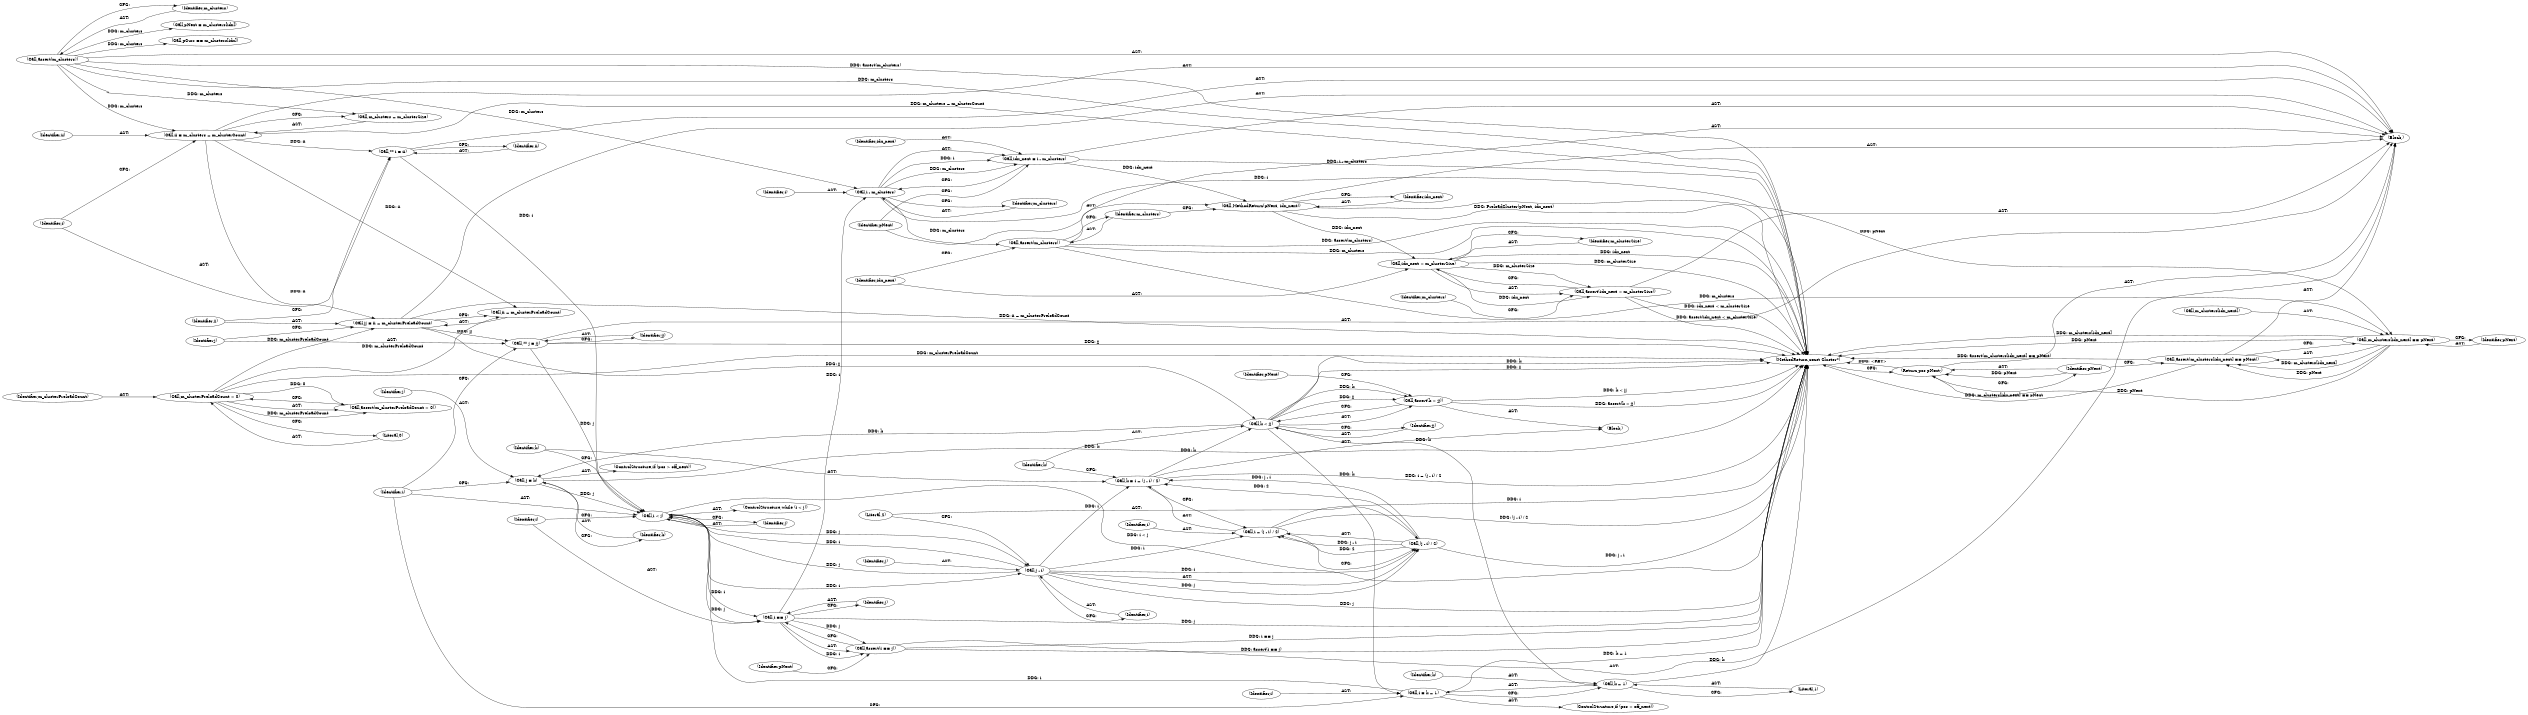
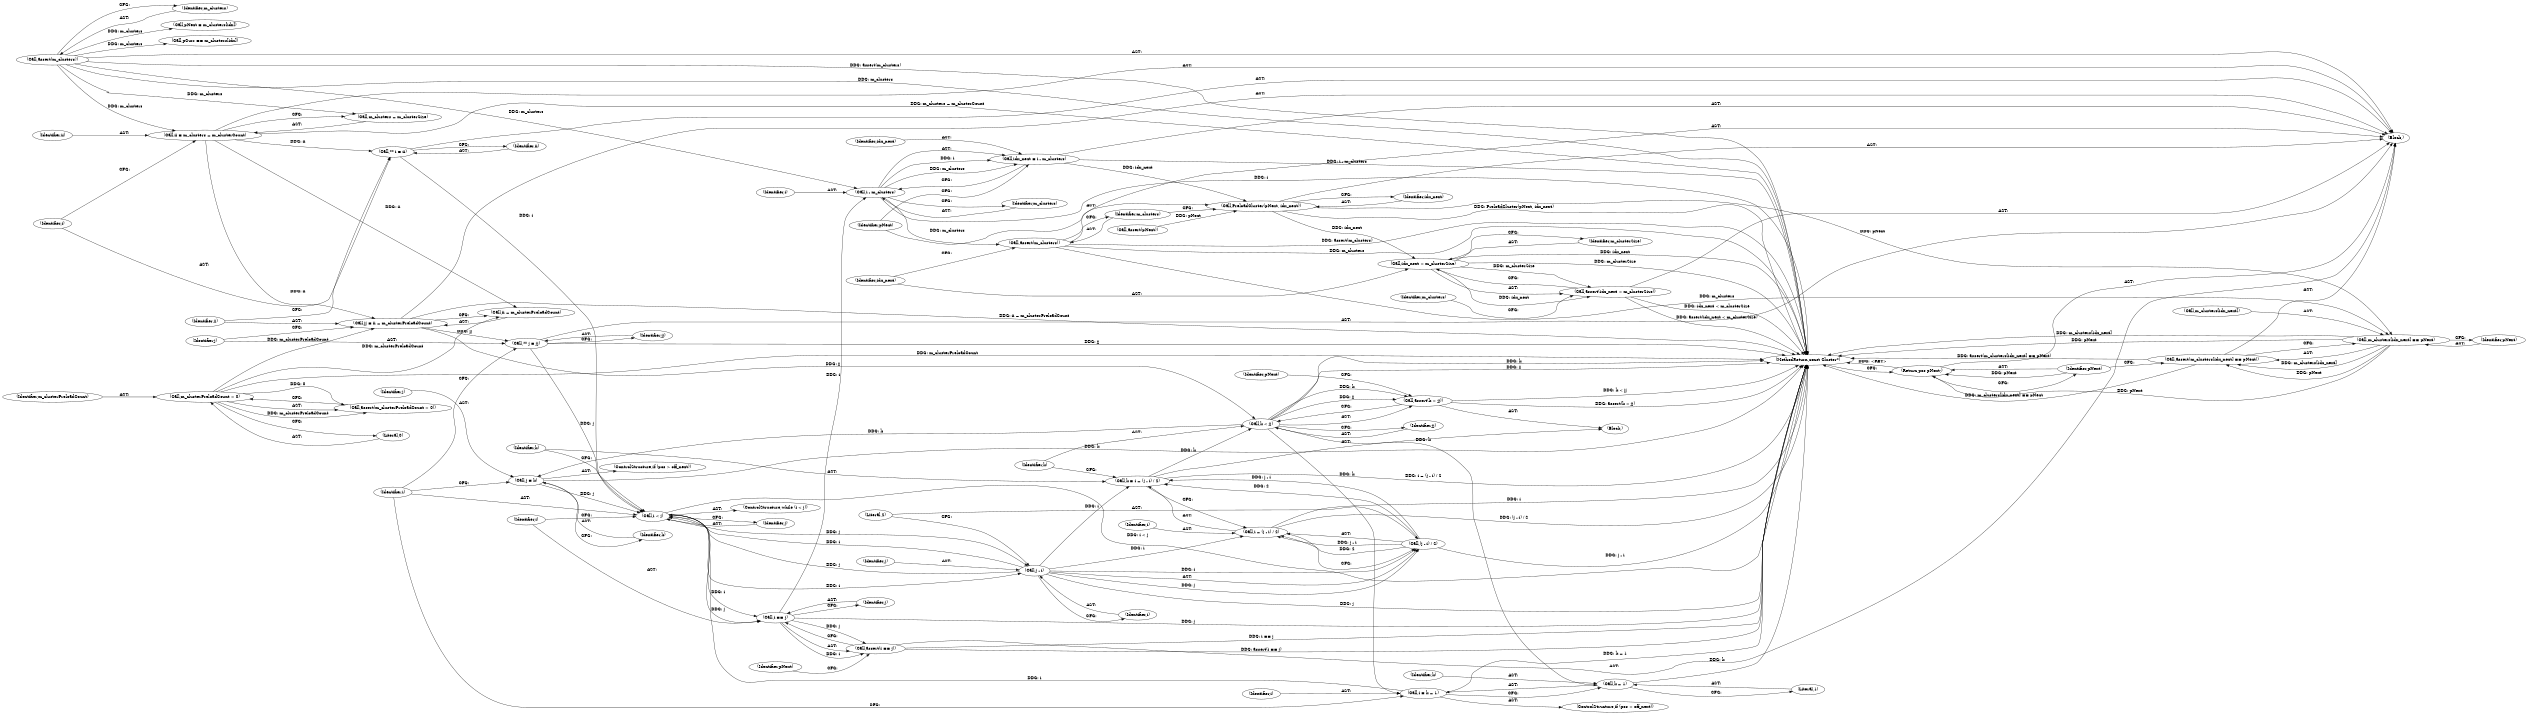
(1261, 206) -> (1261, 206)
none -> (1138, 230)
